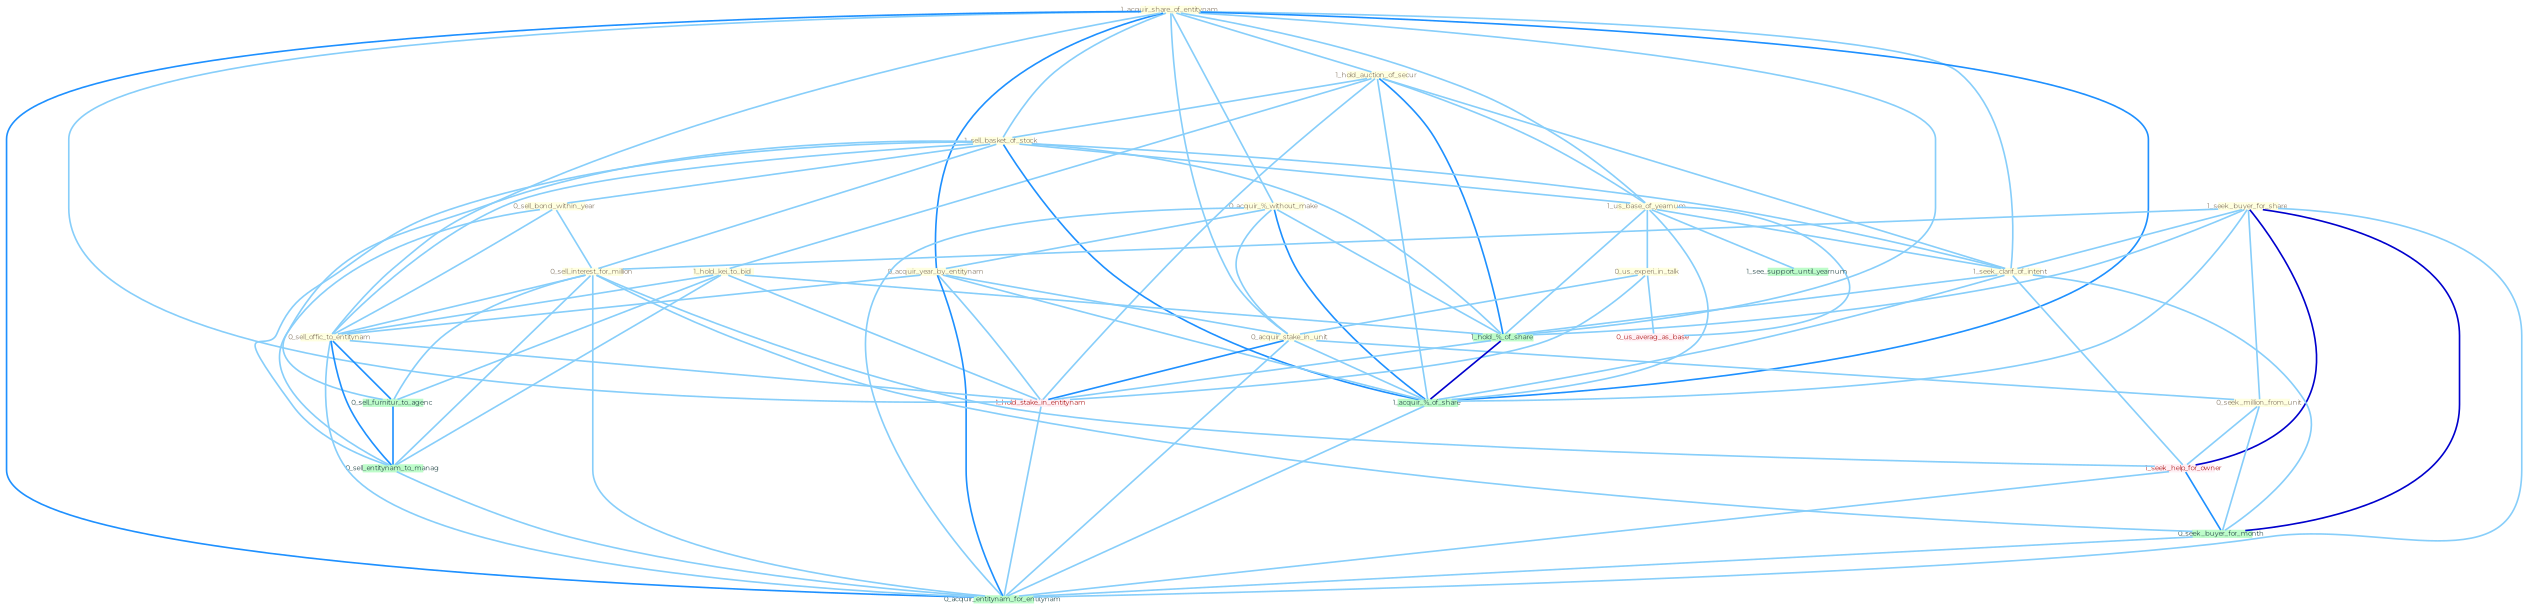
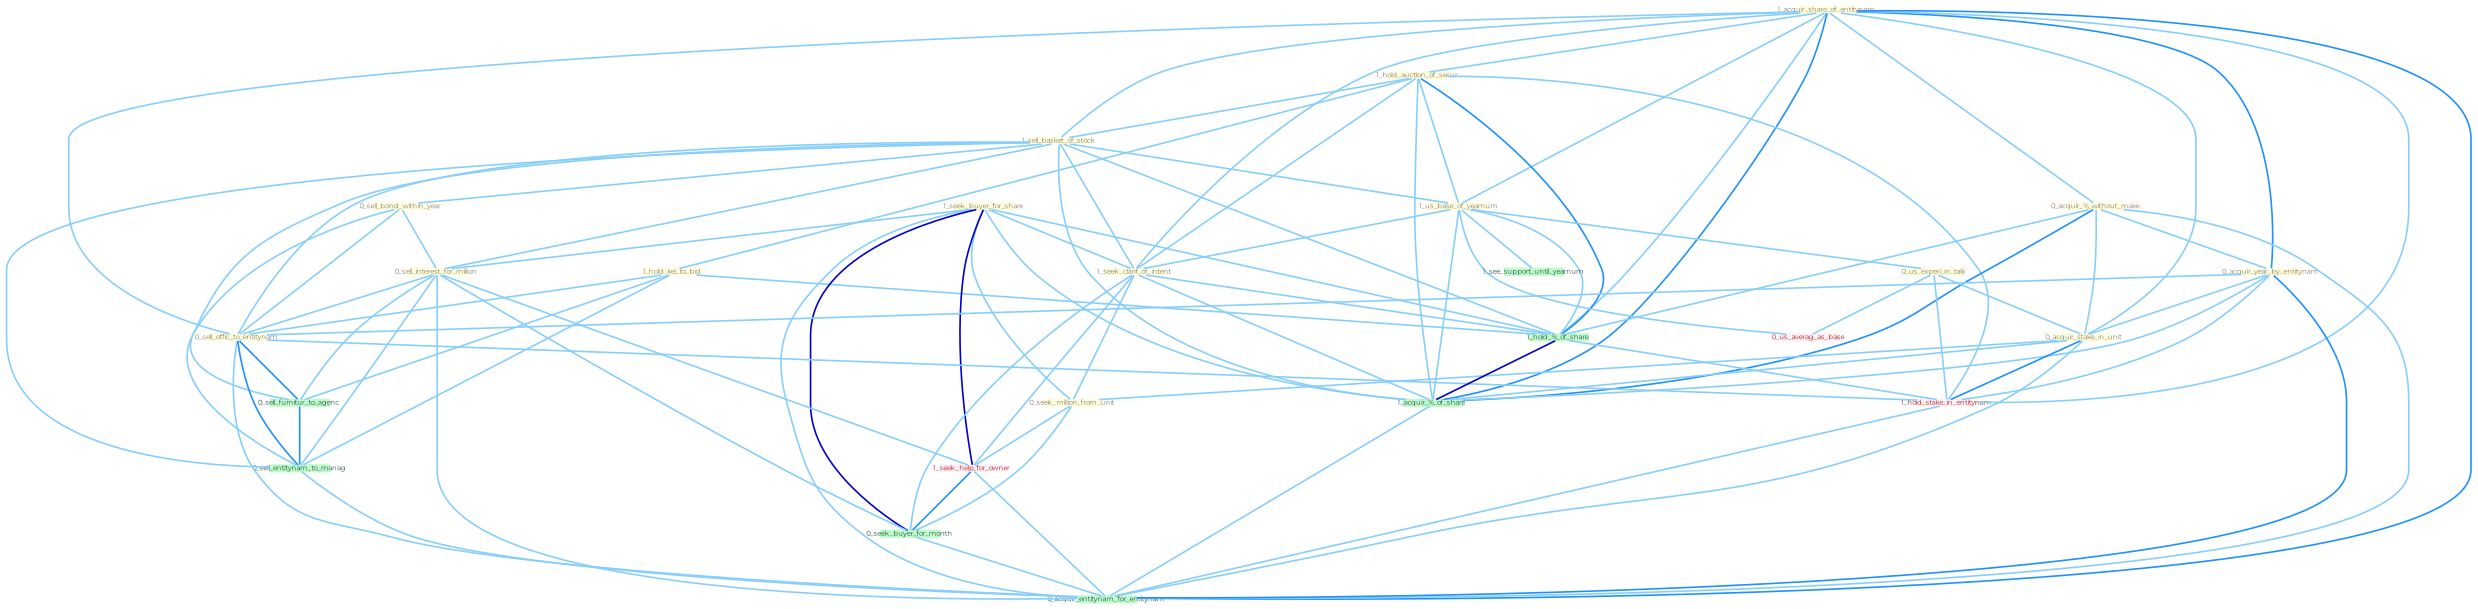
(1215, 335) -> (1173, 338)
(883, 337) -> none
none -> (1104, 337)
